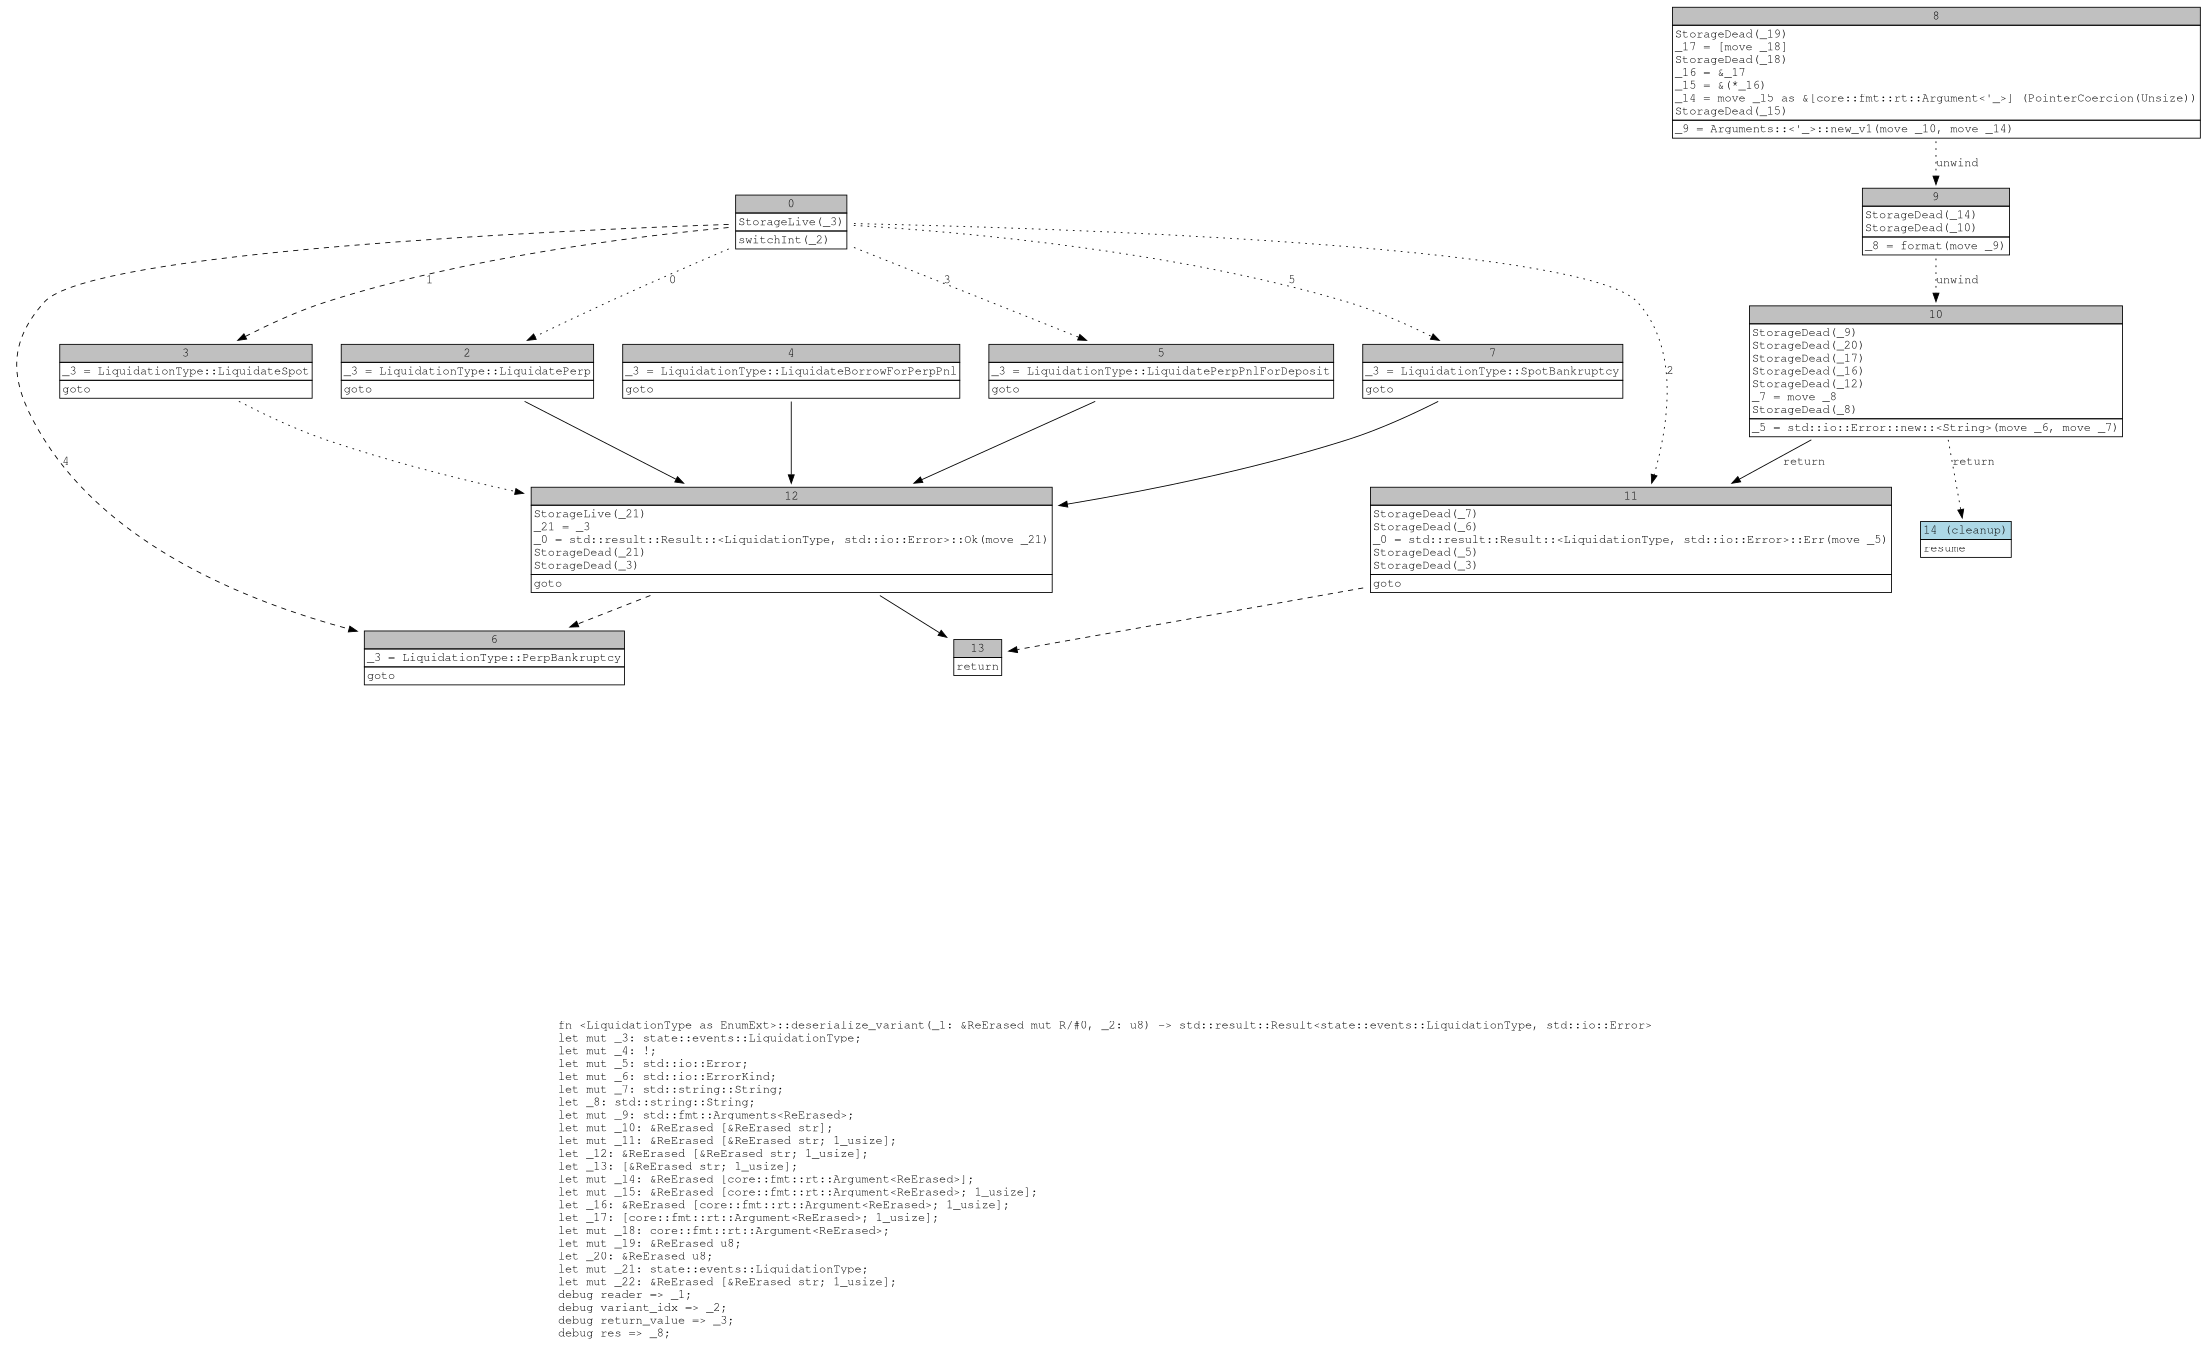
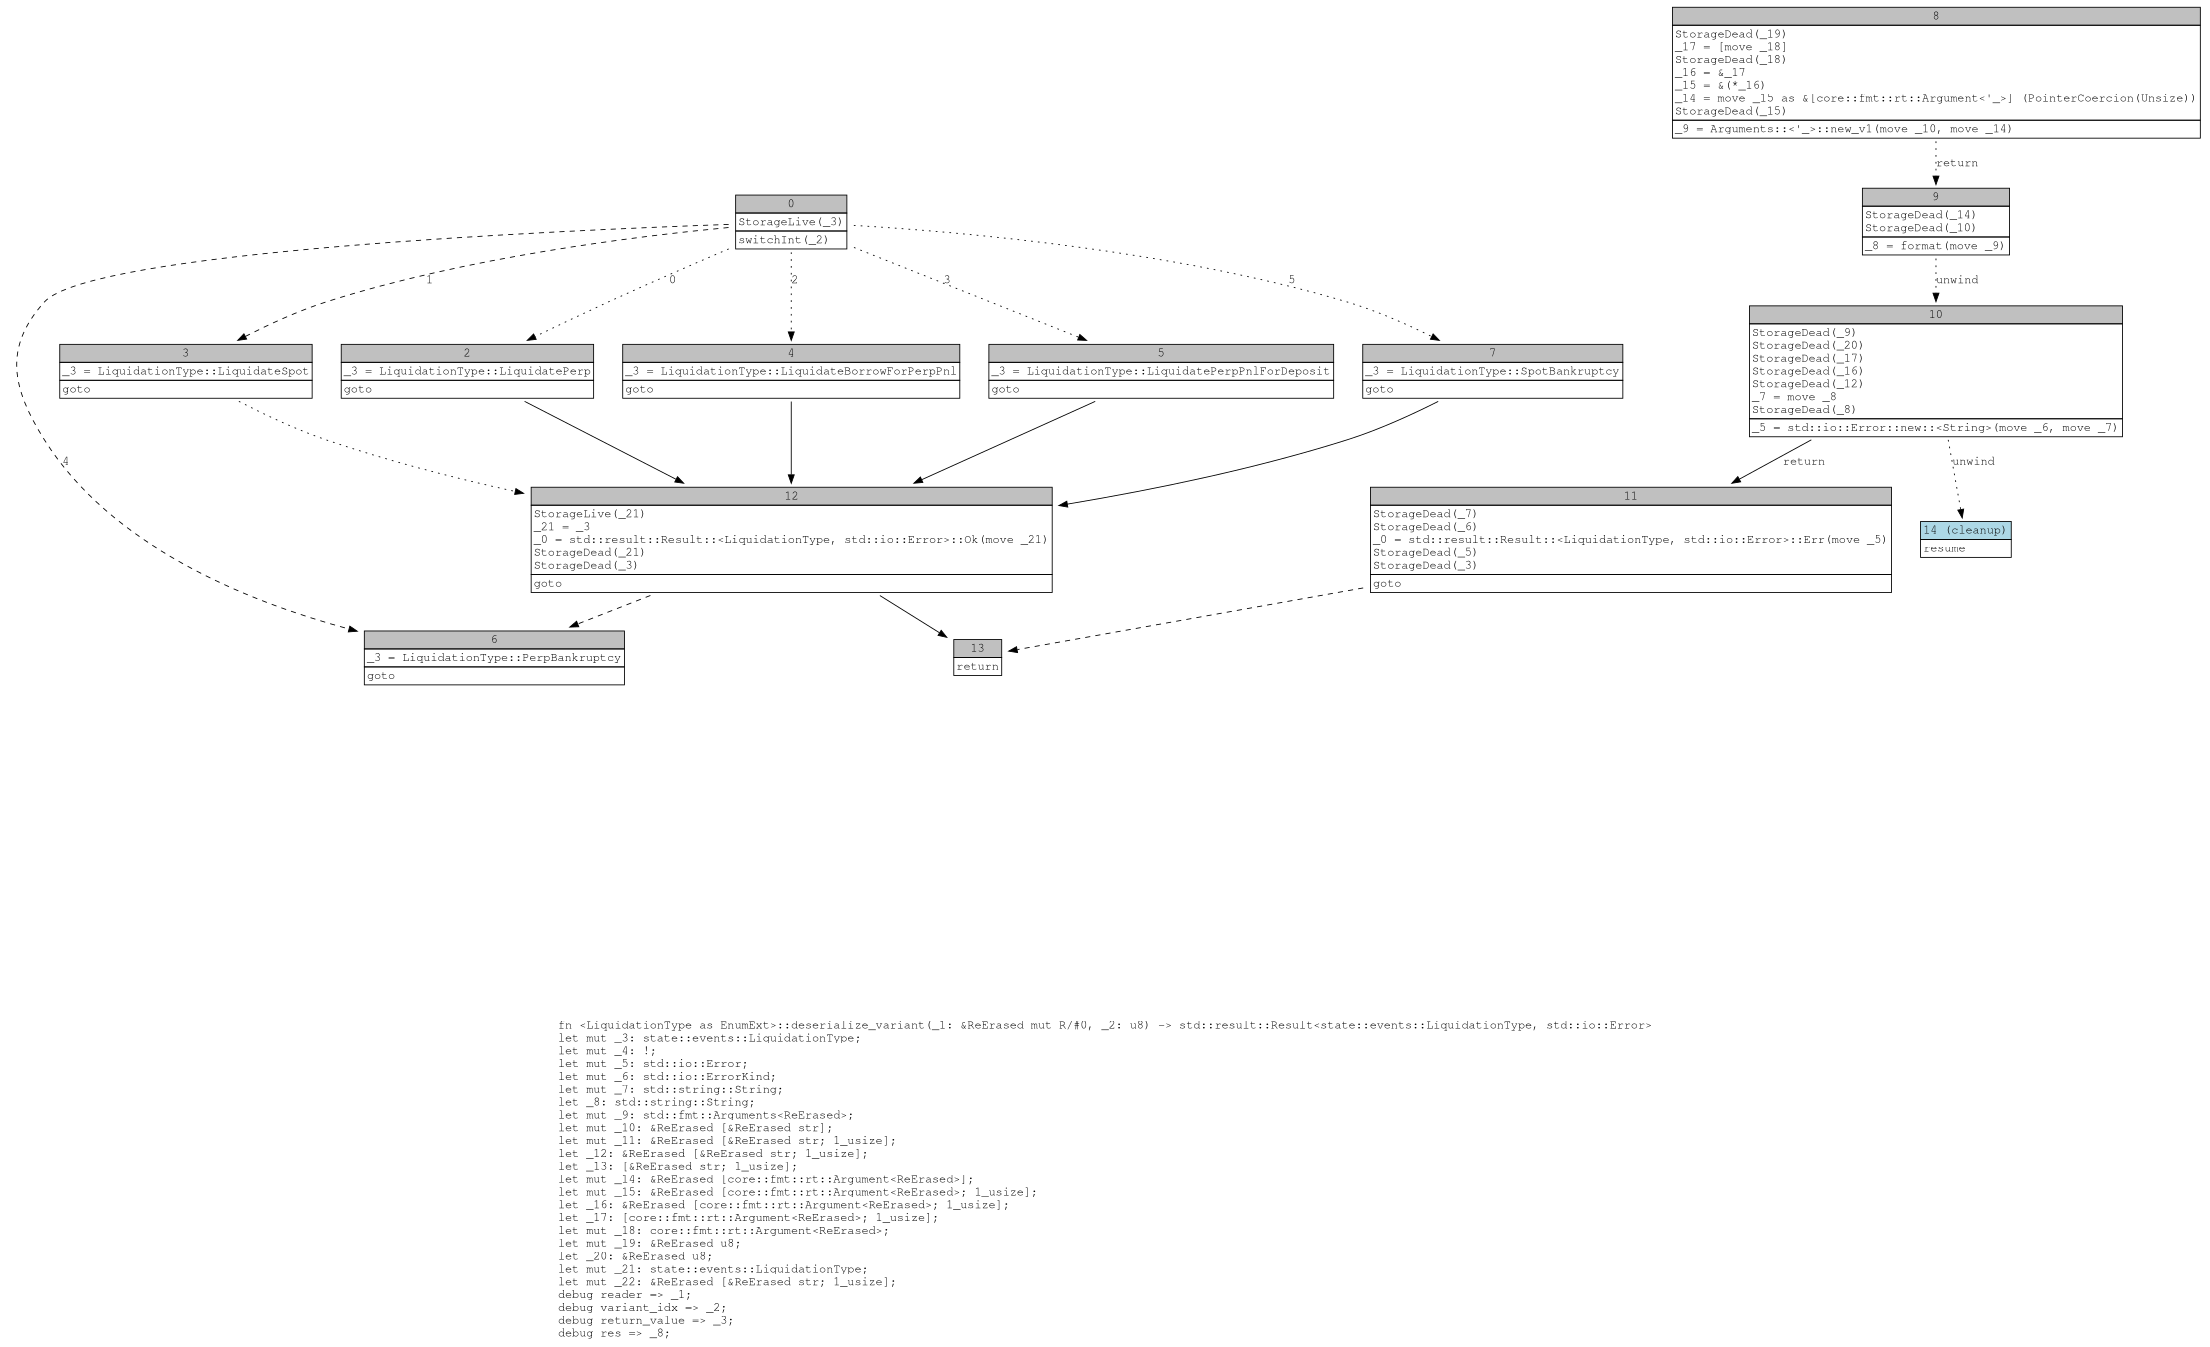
(1957, 163) -> (1957, 163)
(1340, 246) -> (791, 292)
(1974, 462) -> (1974, 462)
